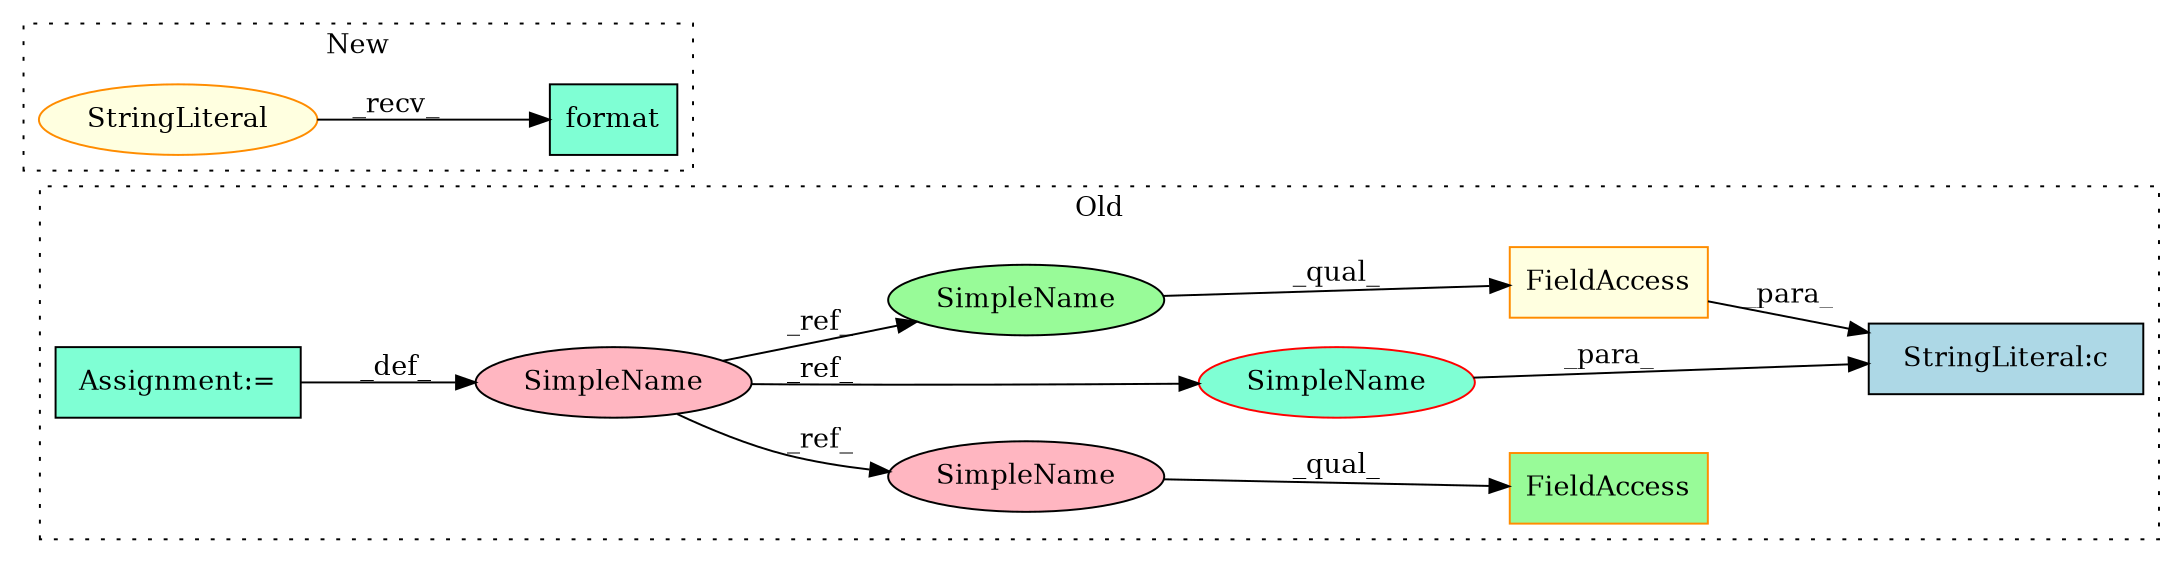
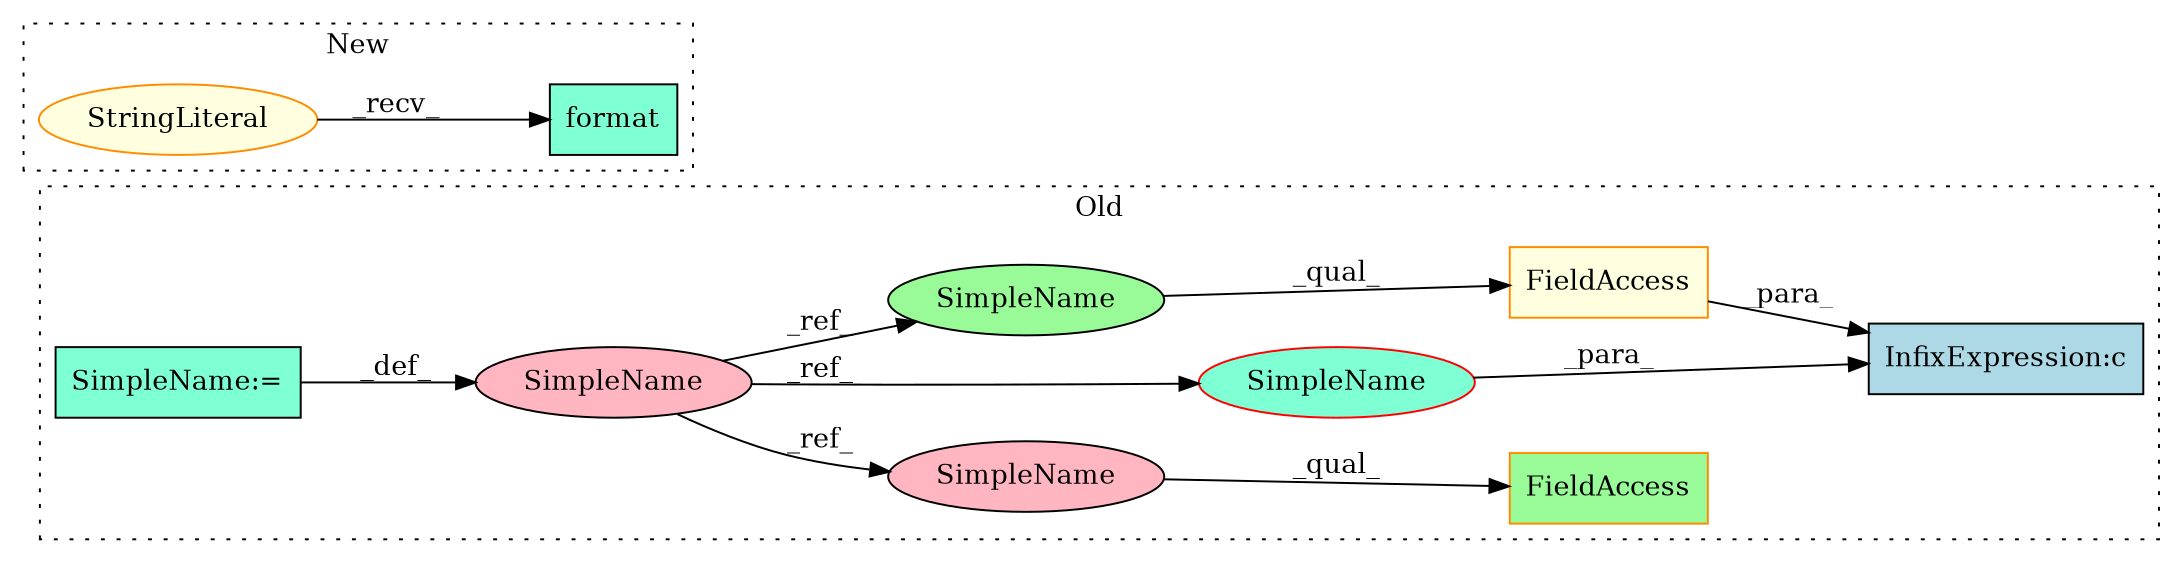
(2006, 359) -> (2006, 359)
(178, 382) -> (178, 382)
